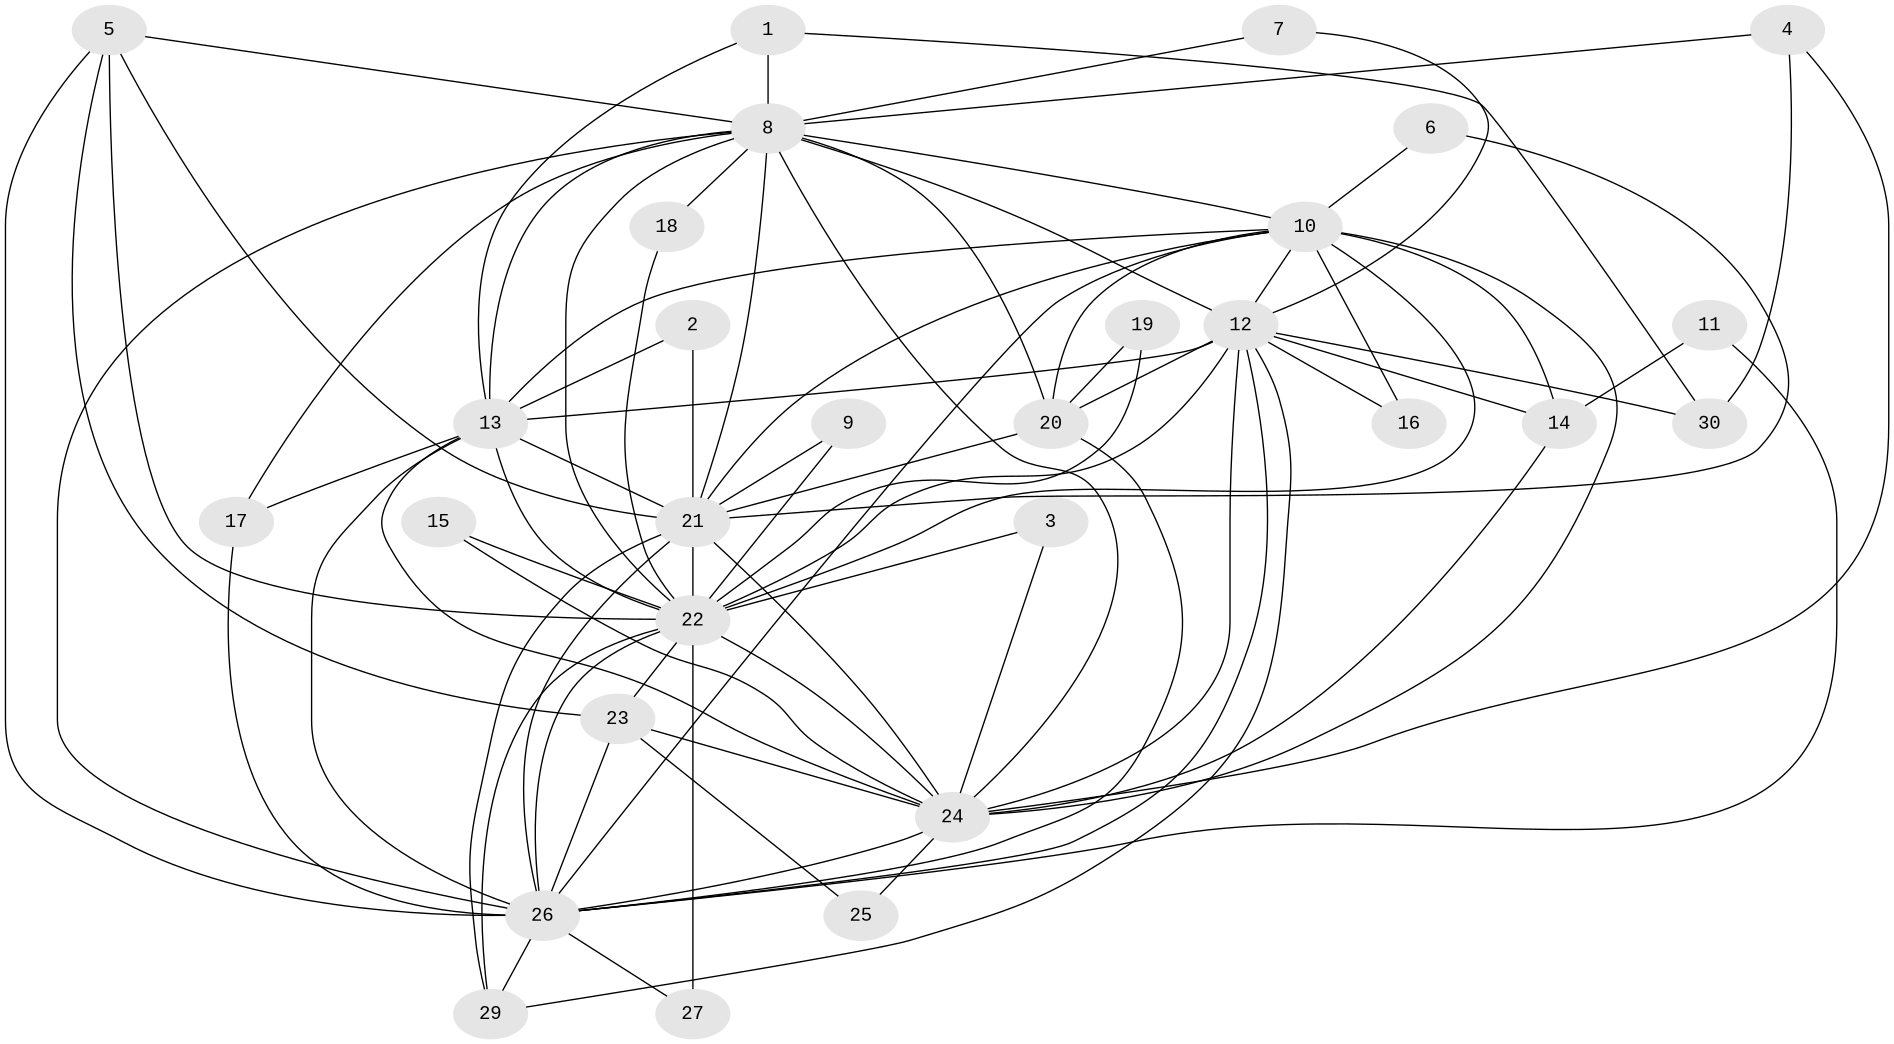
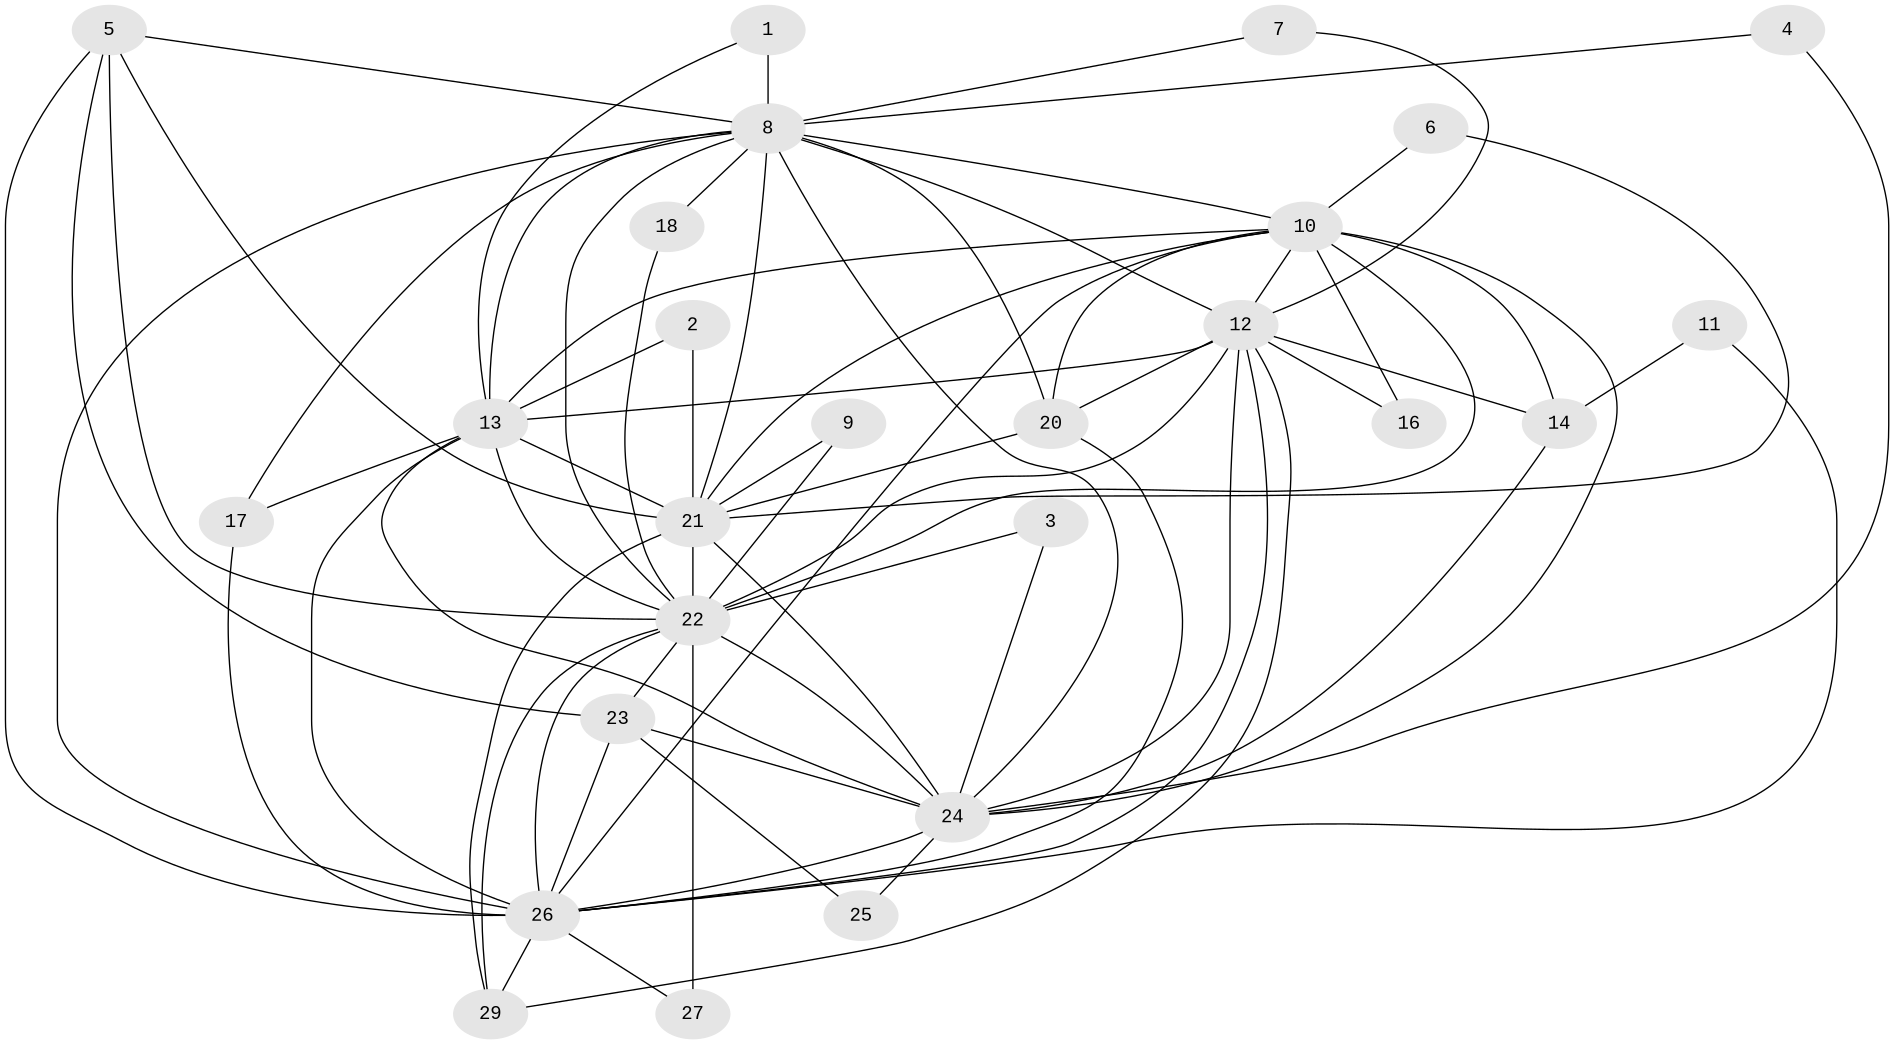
(1143, 325) -> none
(1710, 424) -> none
(439, 522) -> none
(556, 667) -> none
